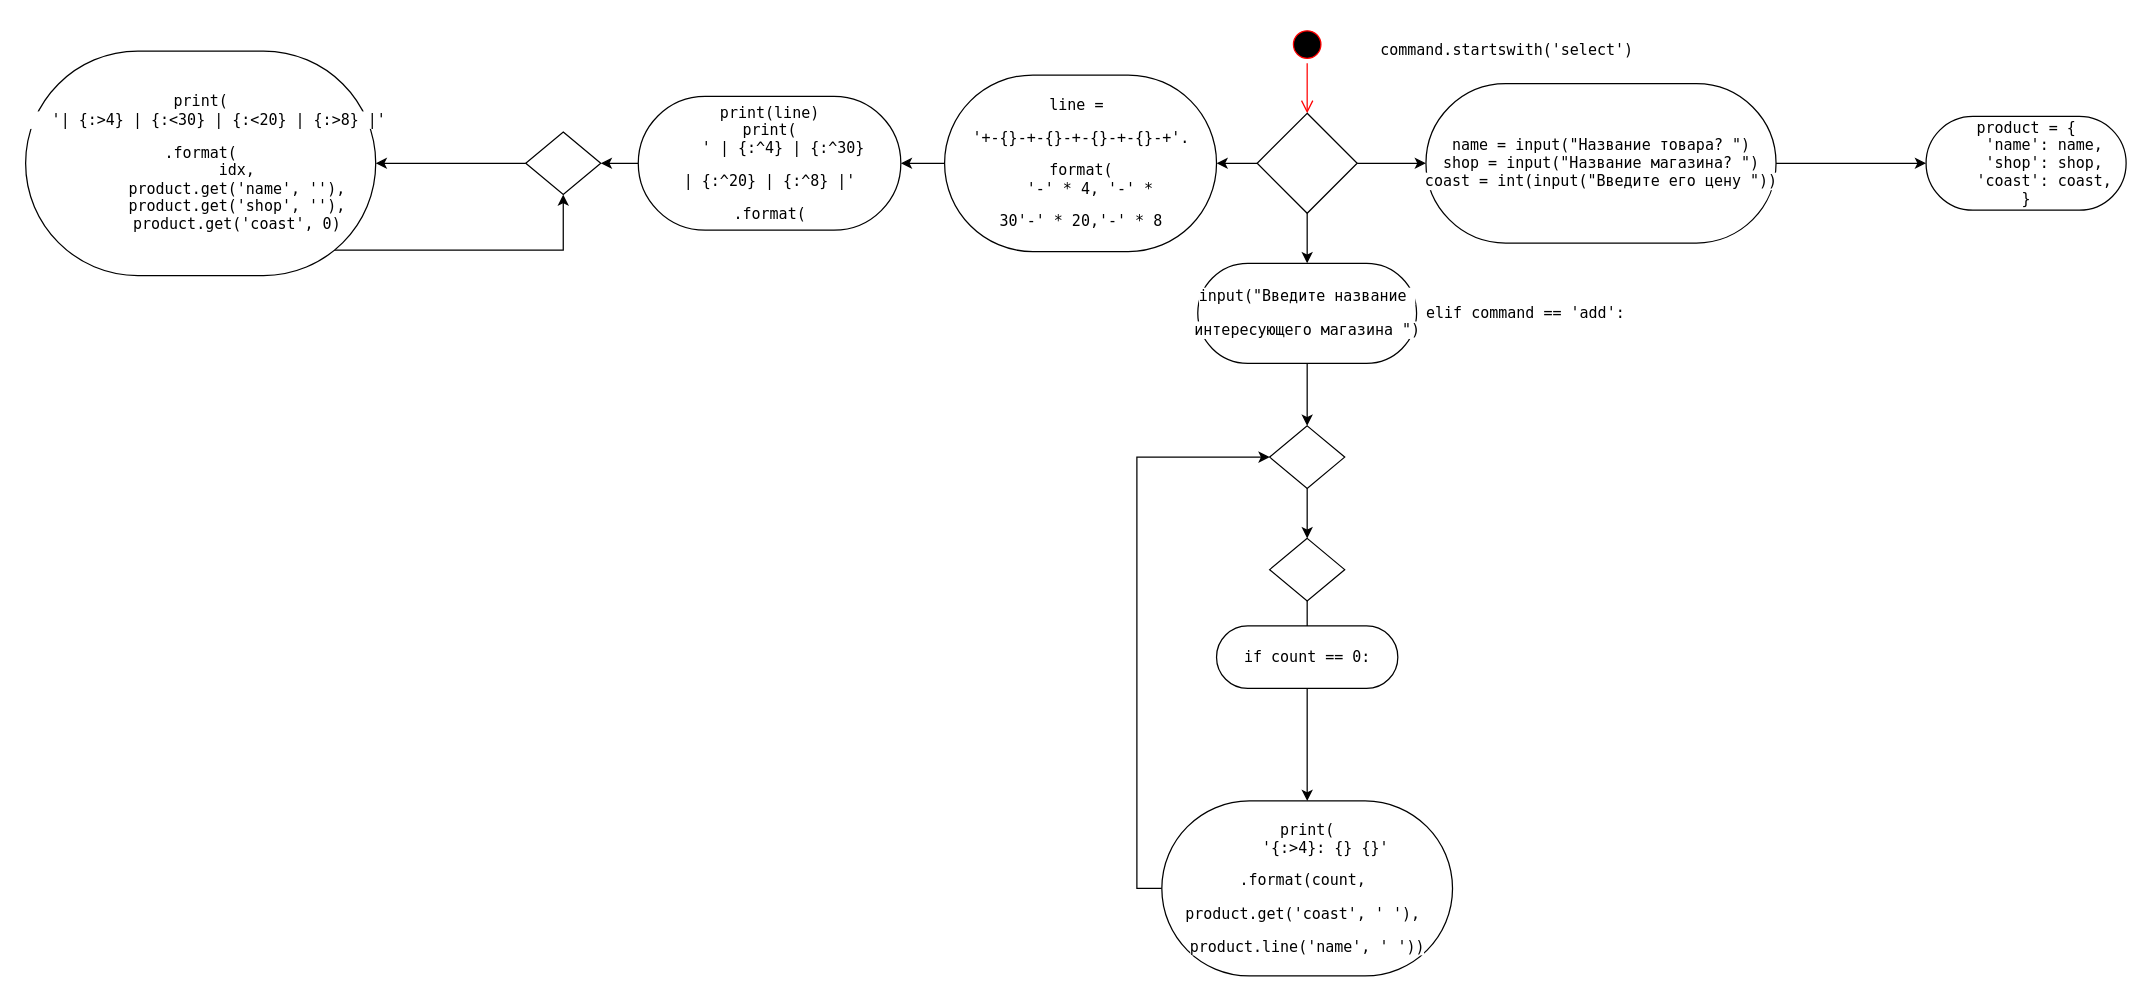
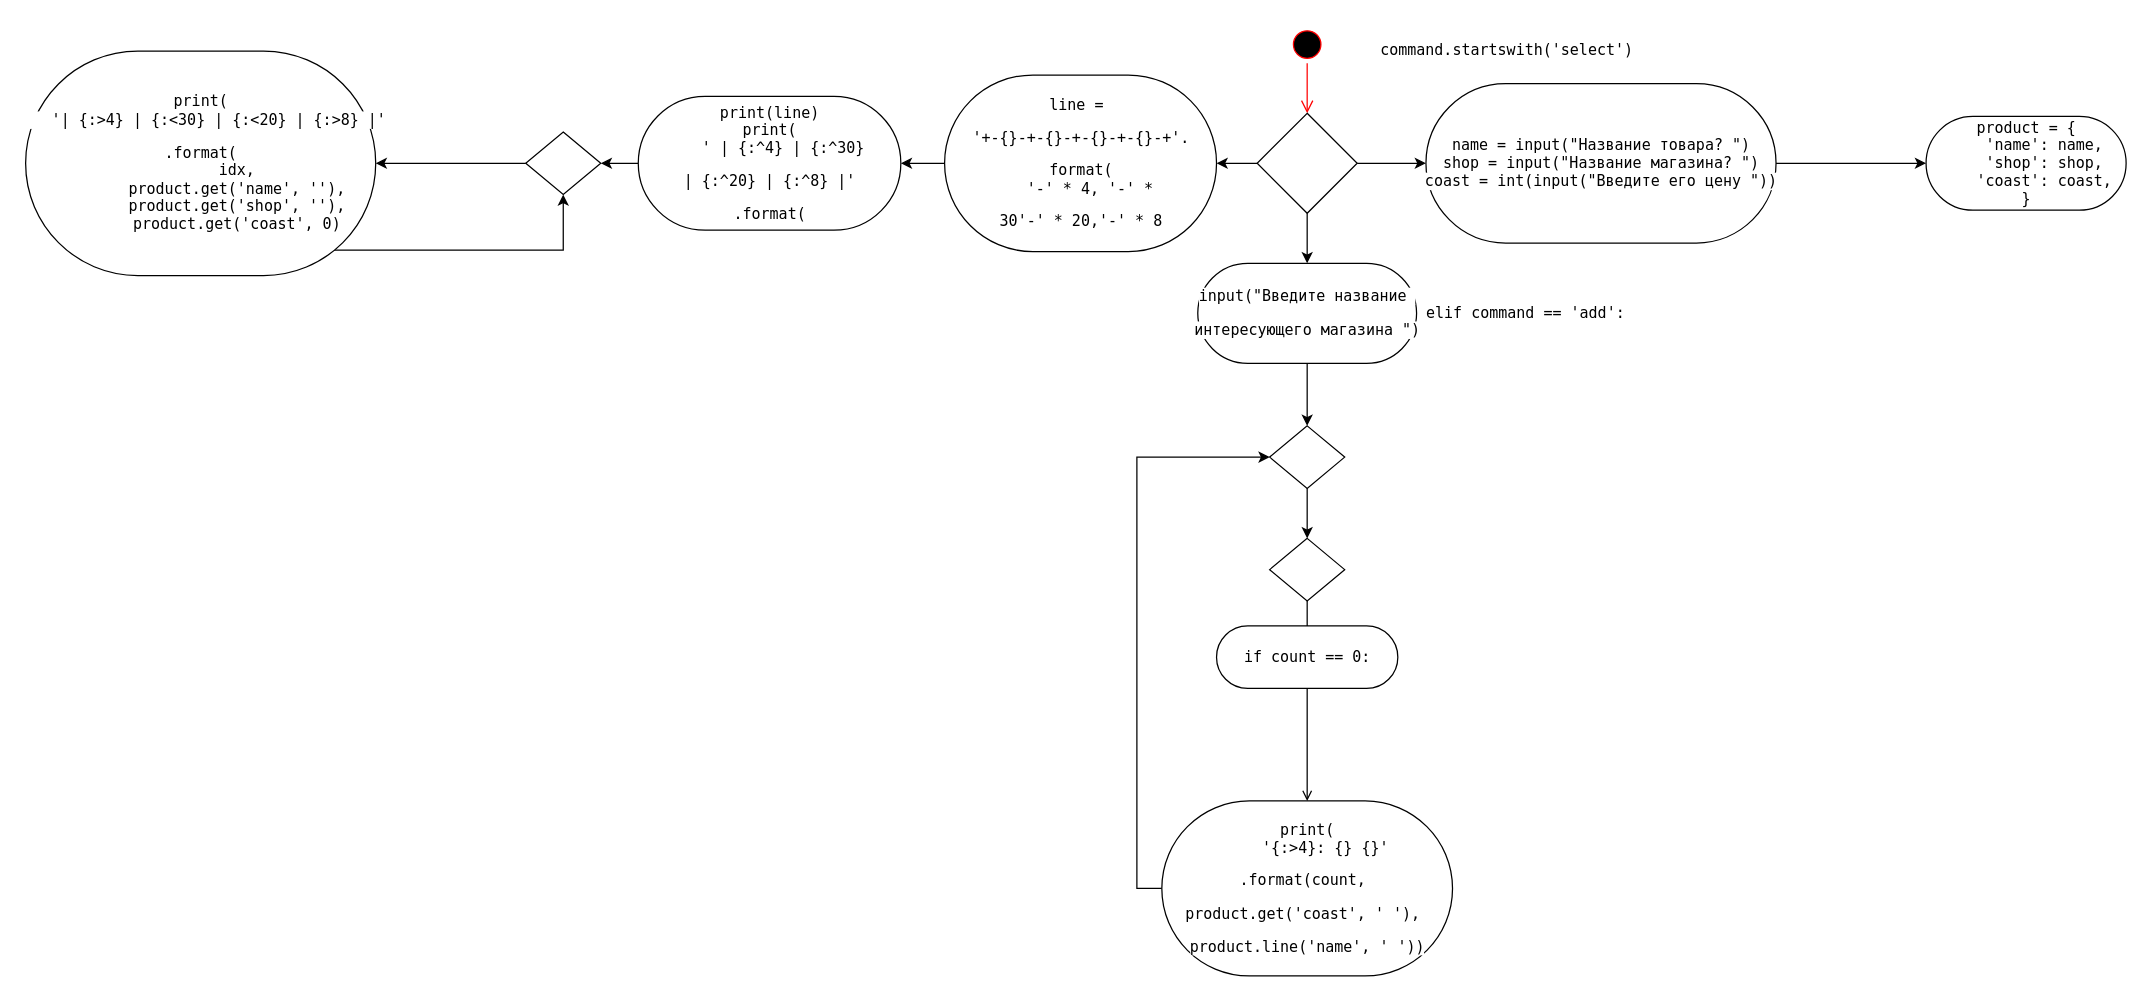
(1307, 791) -> (1307, 793)
